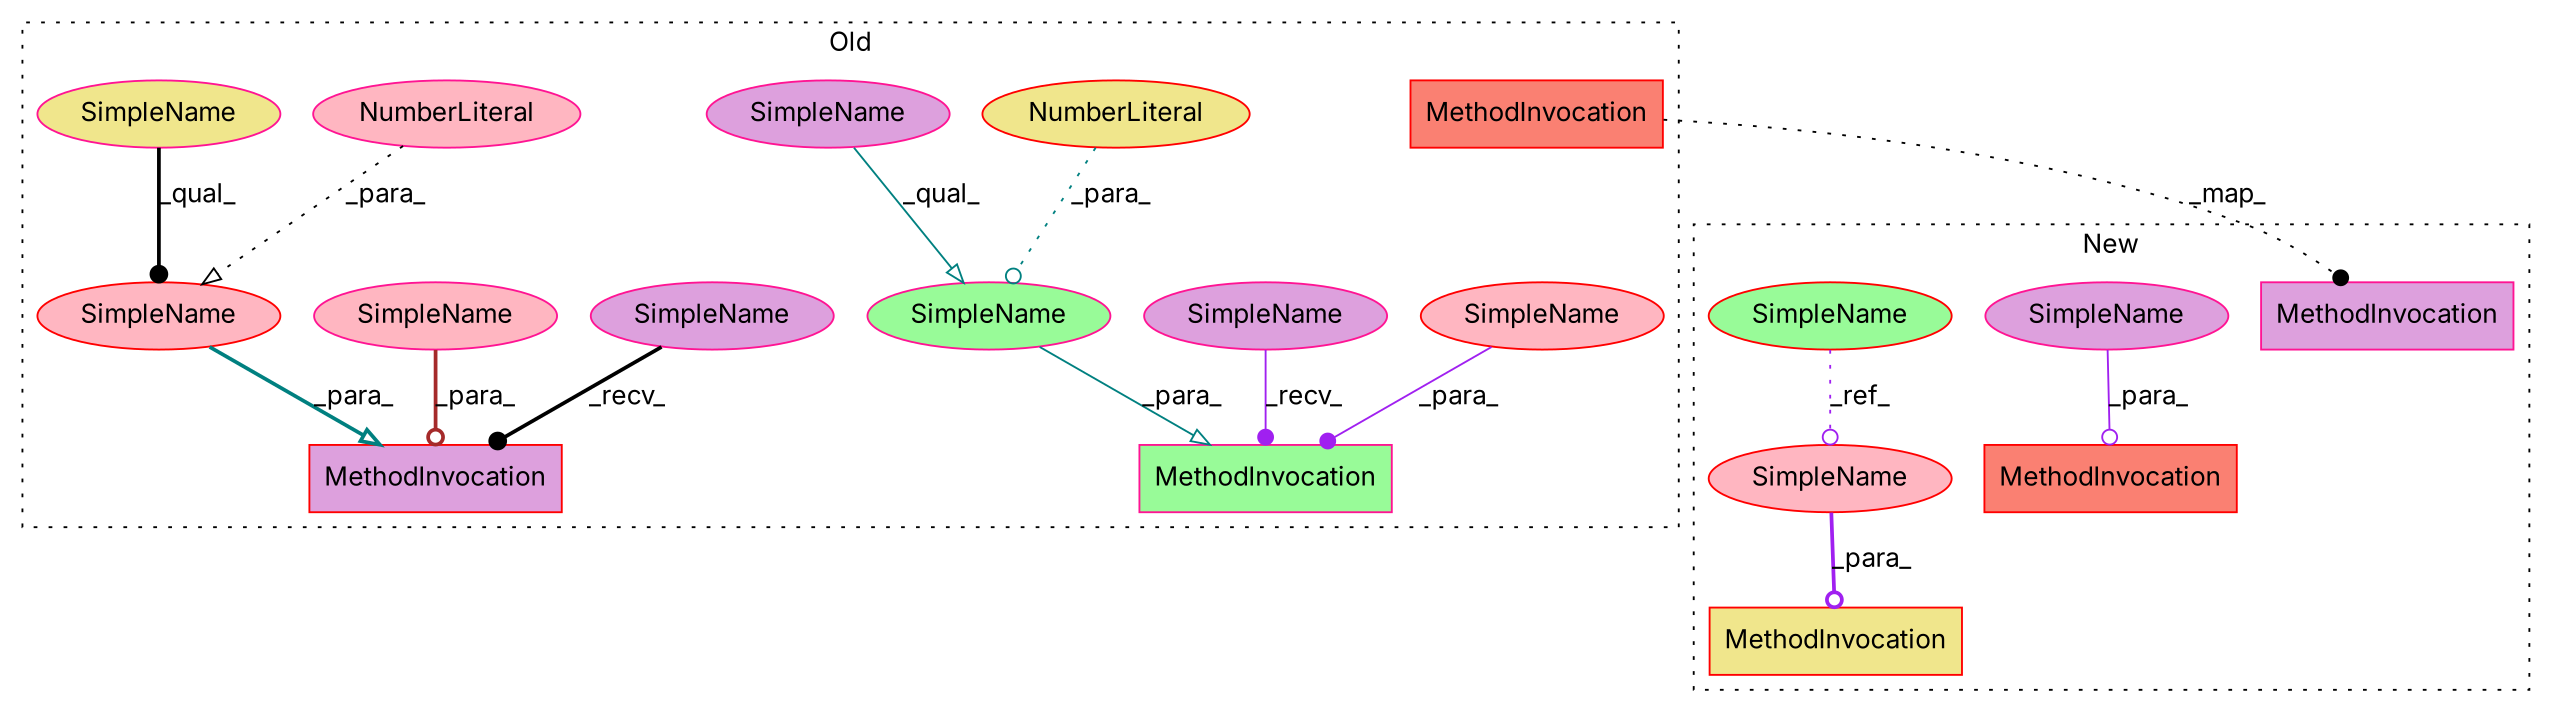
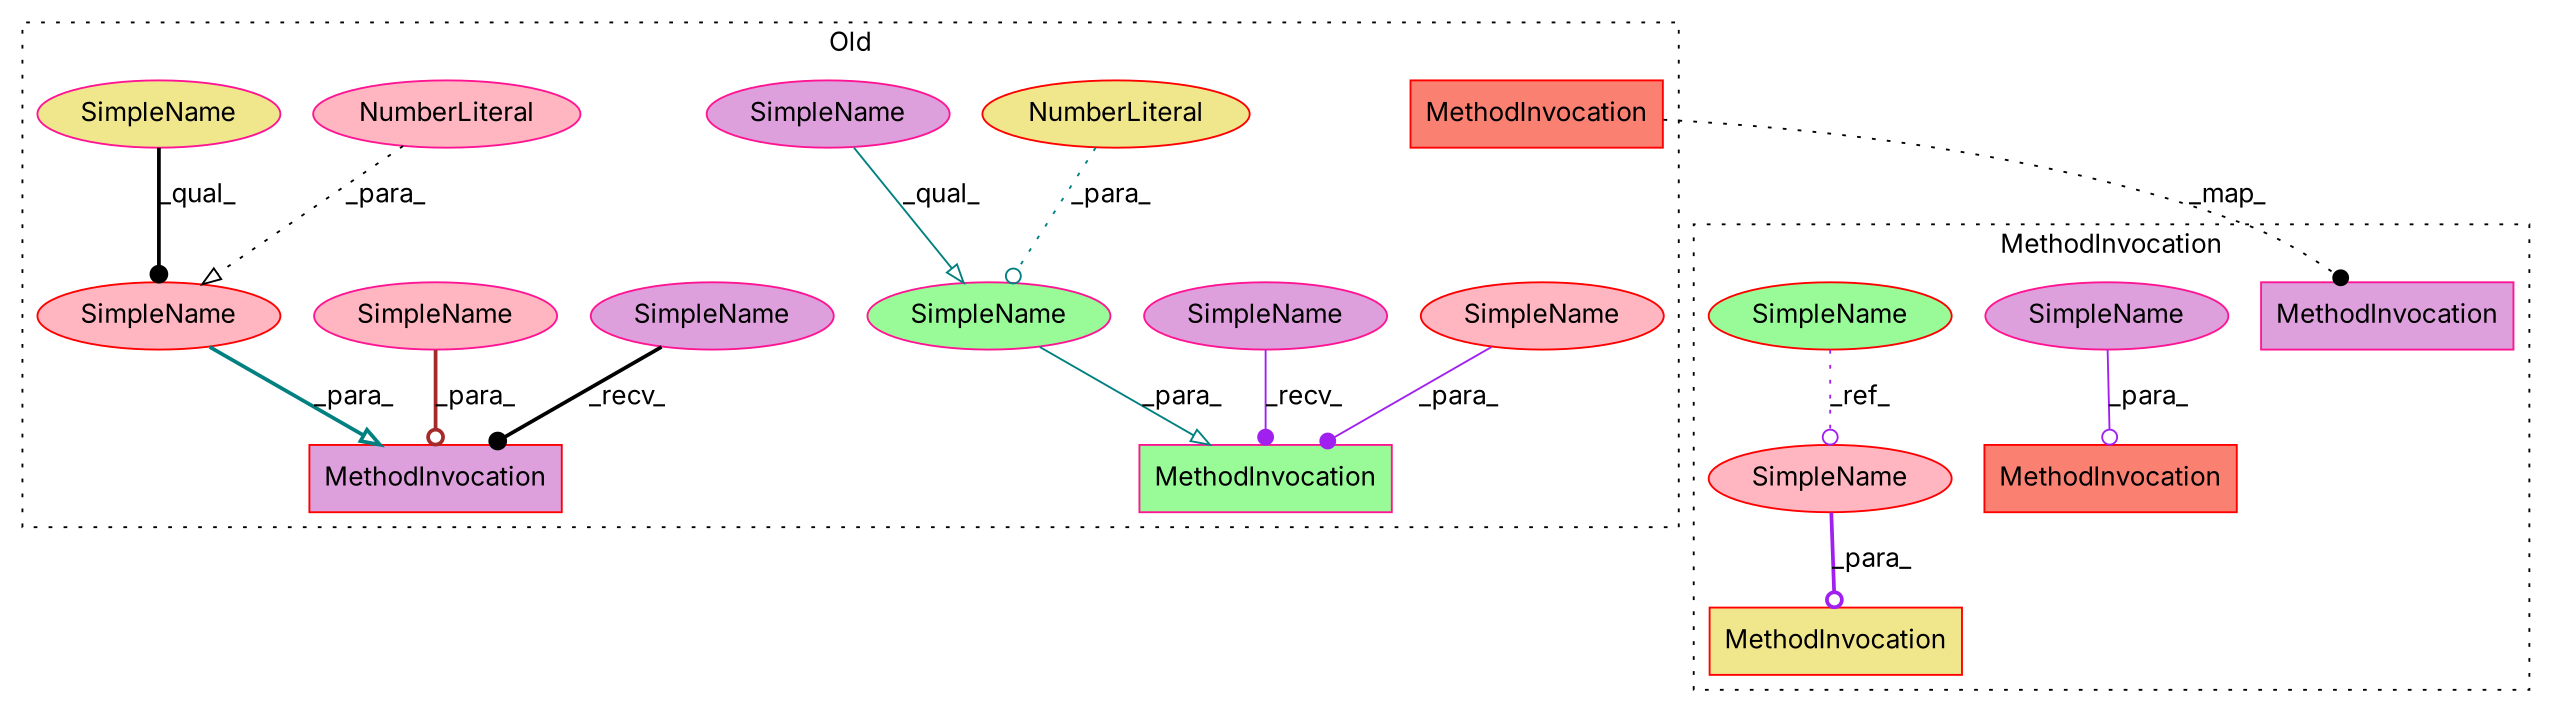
(2112, 246) -> (2112, 246)
